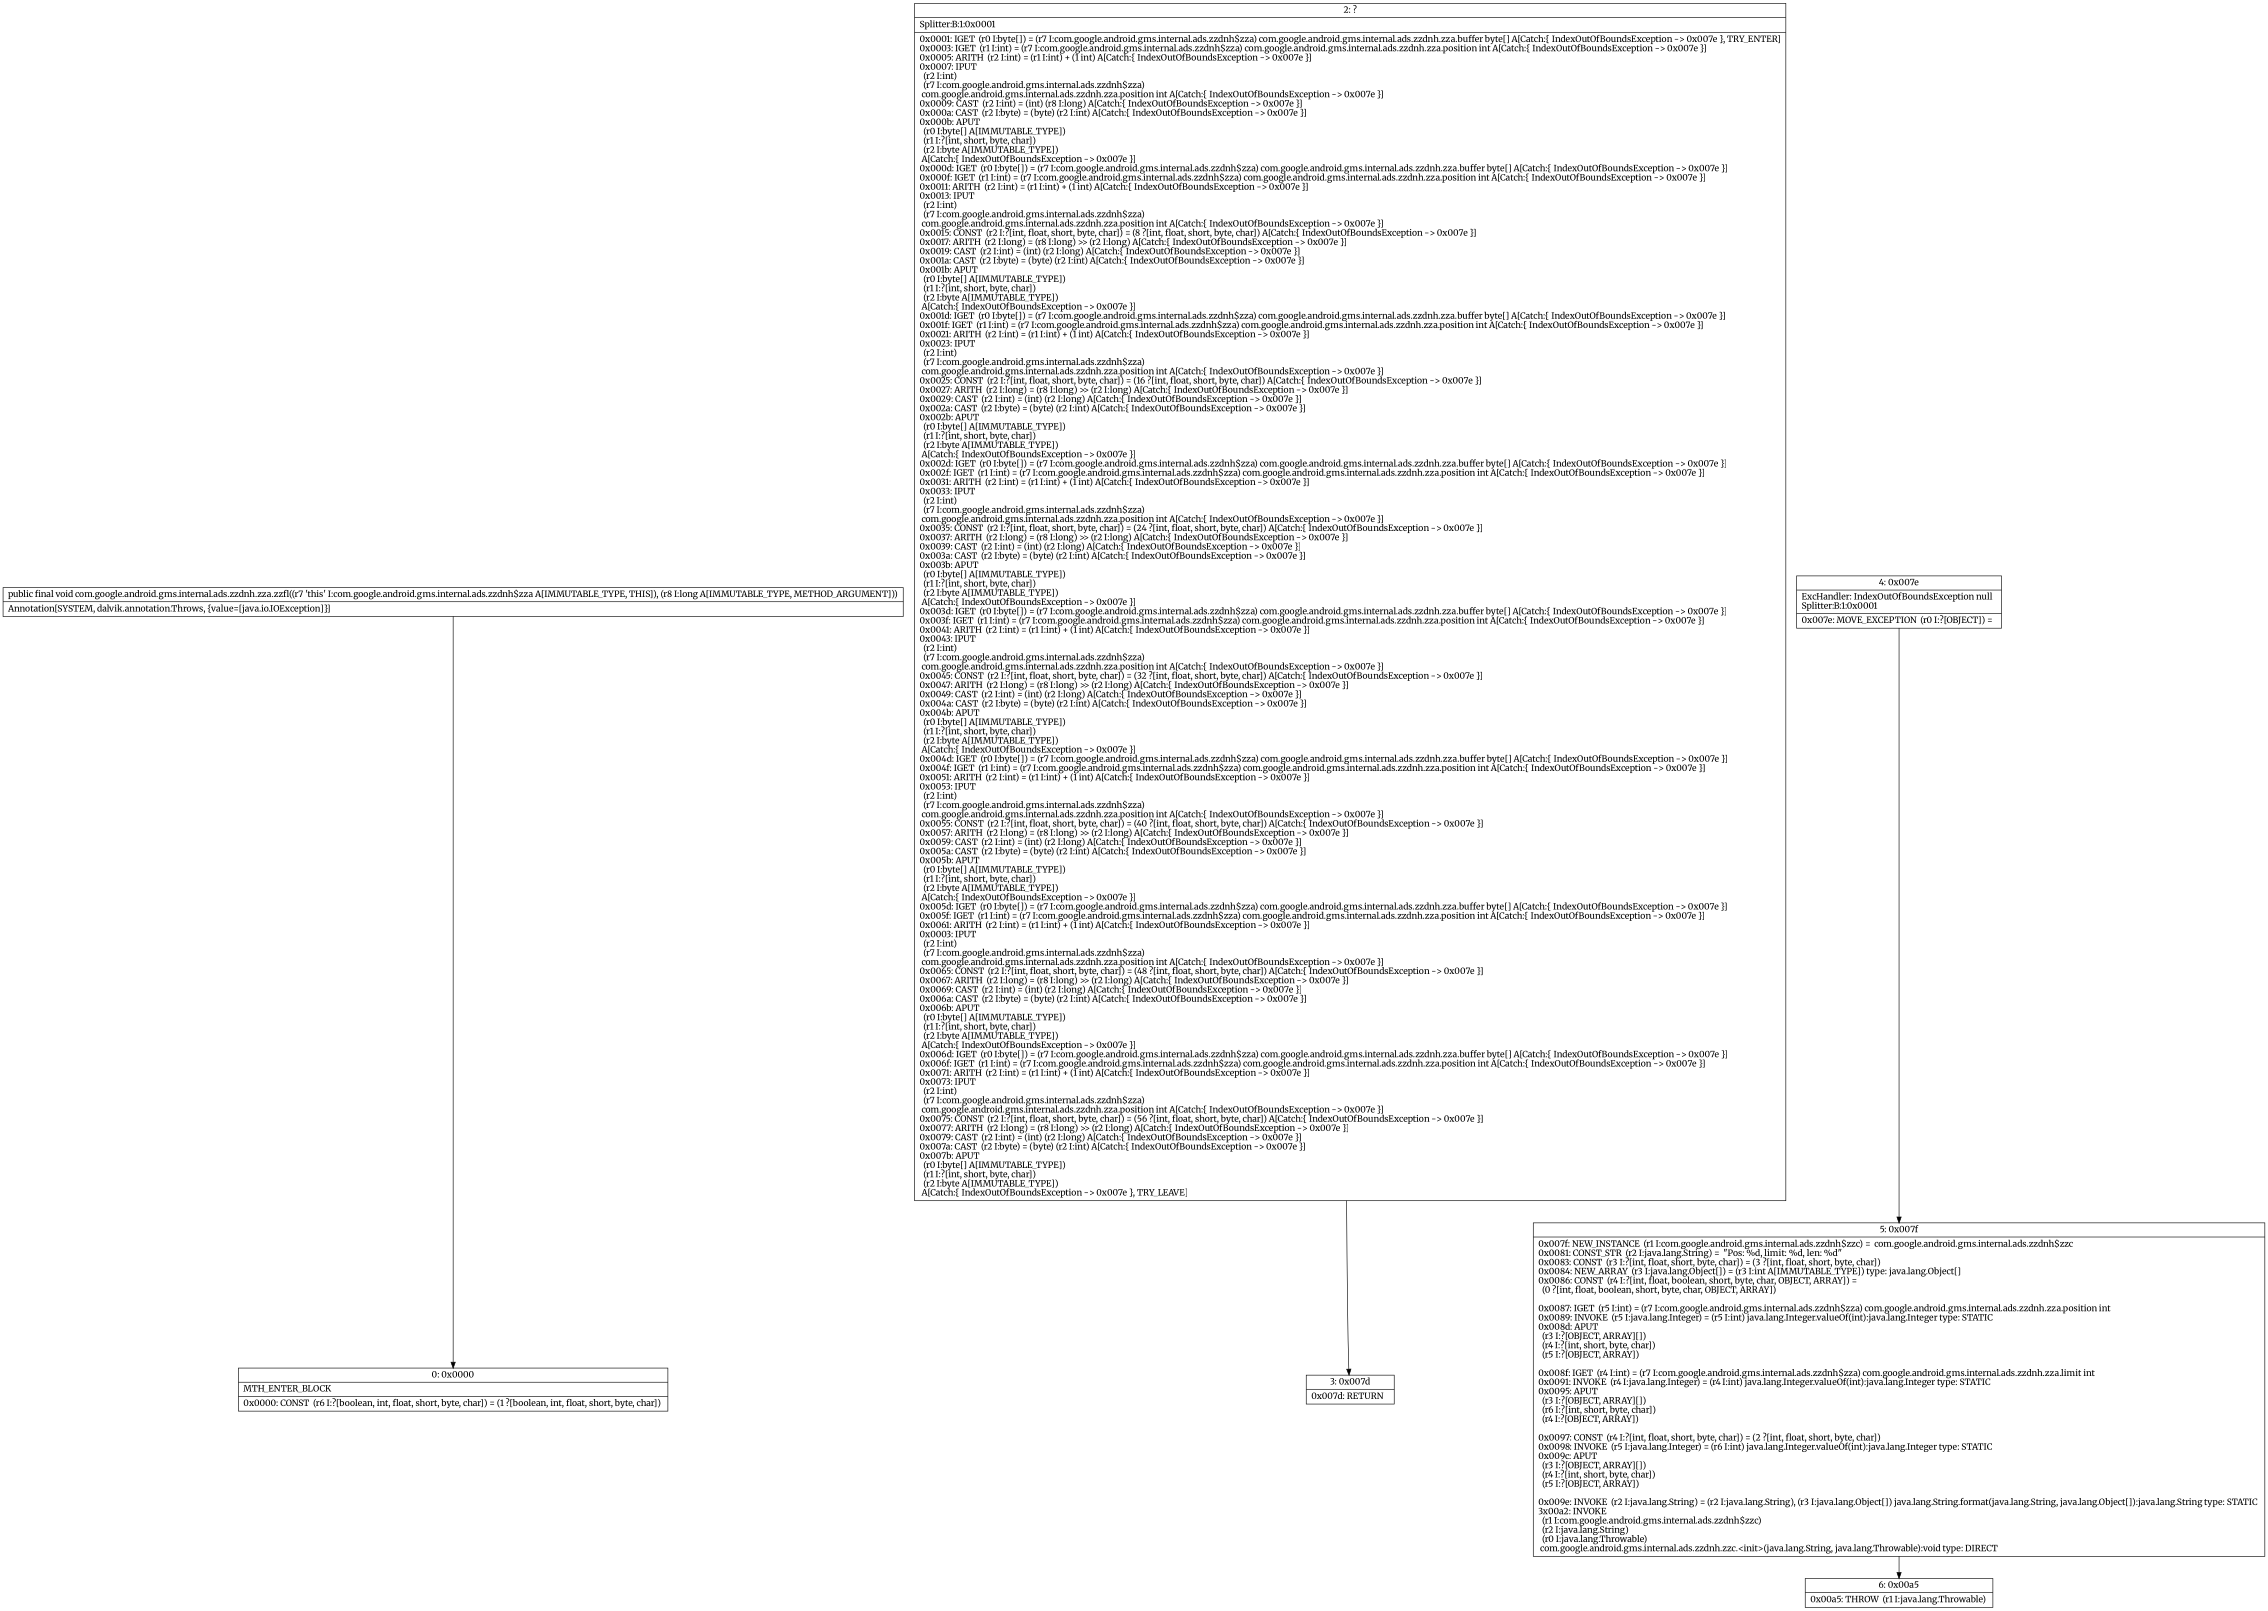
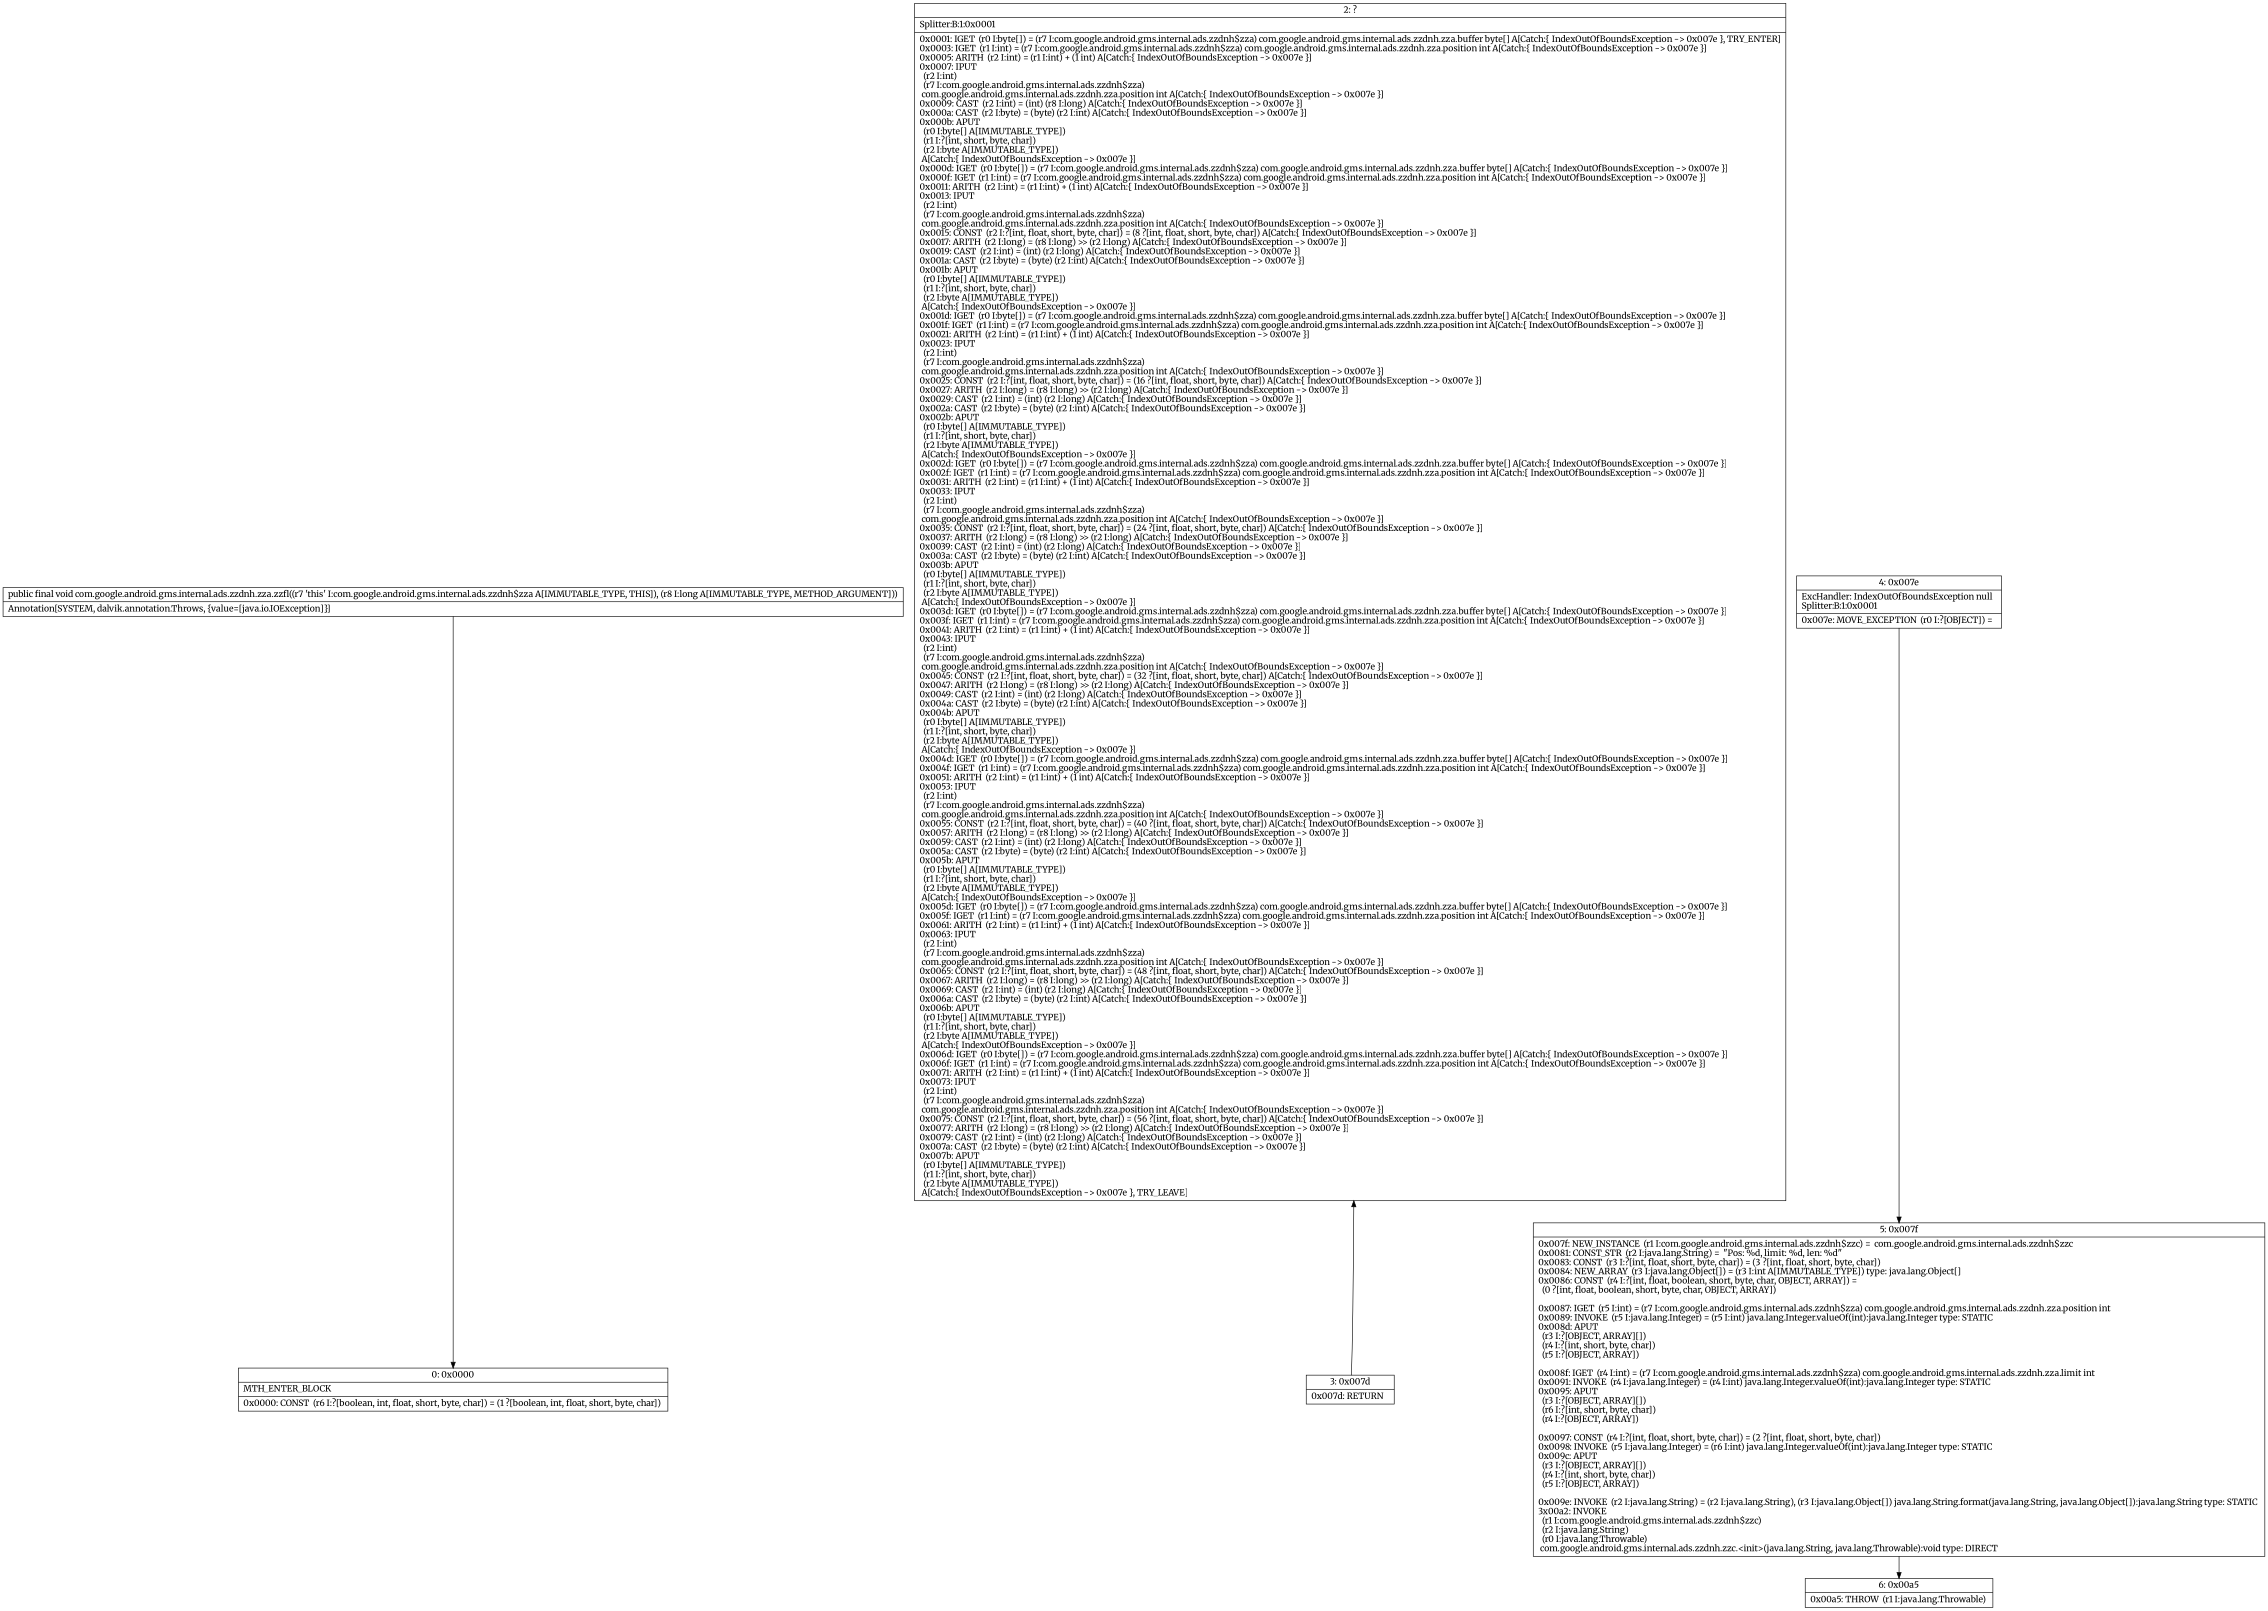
(950, 935) -> (950, 935)
(1347, 1285) -> (1353, 1291)
